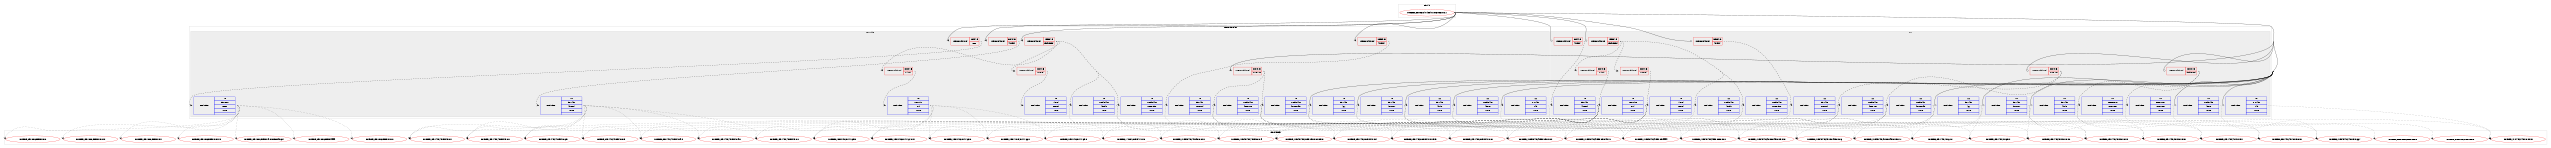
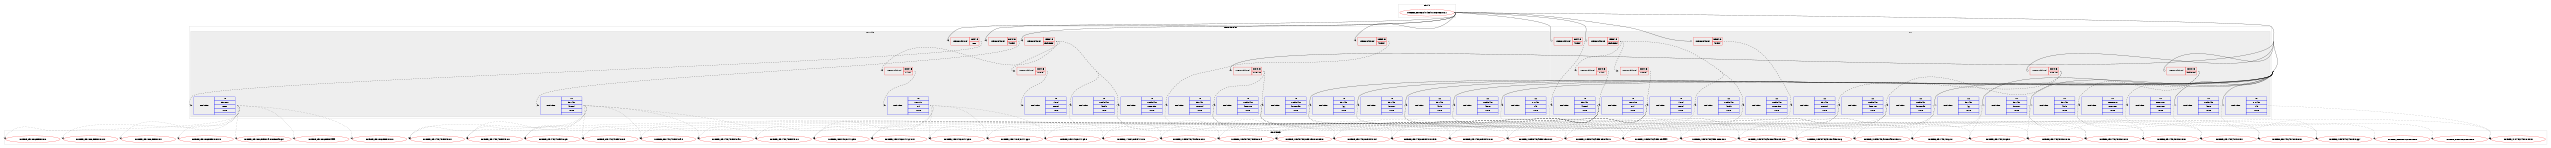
(2403, 139) -> (2403, 139)
